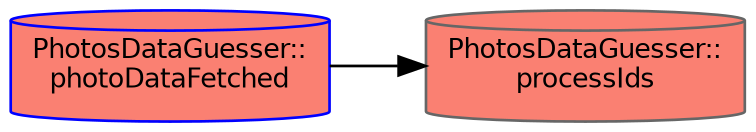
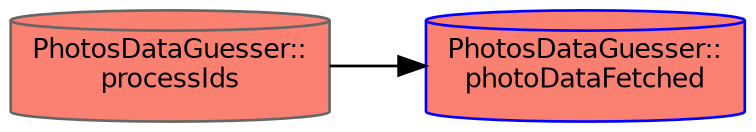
(364, 66) -> (364, 66)
